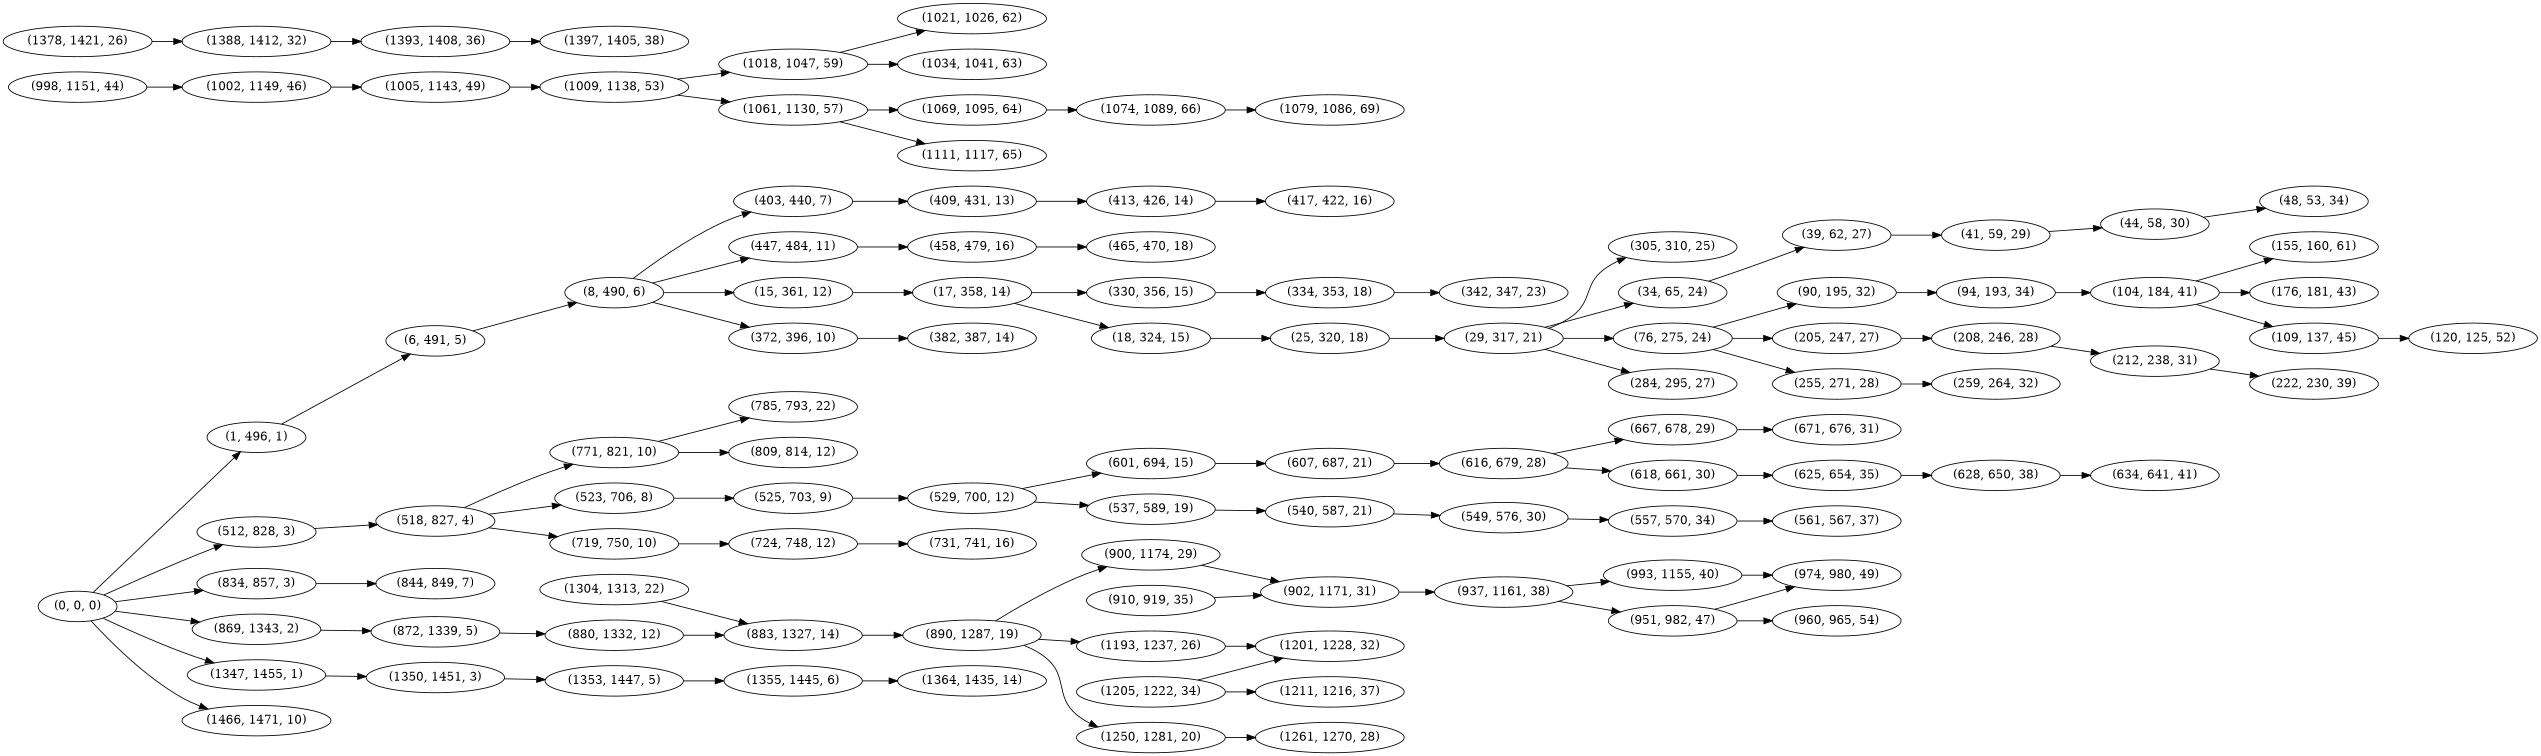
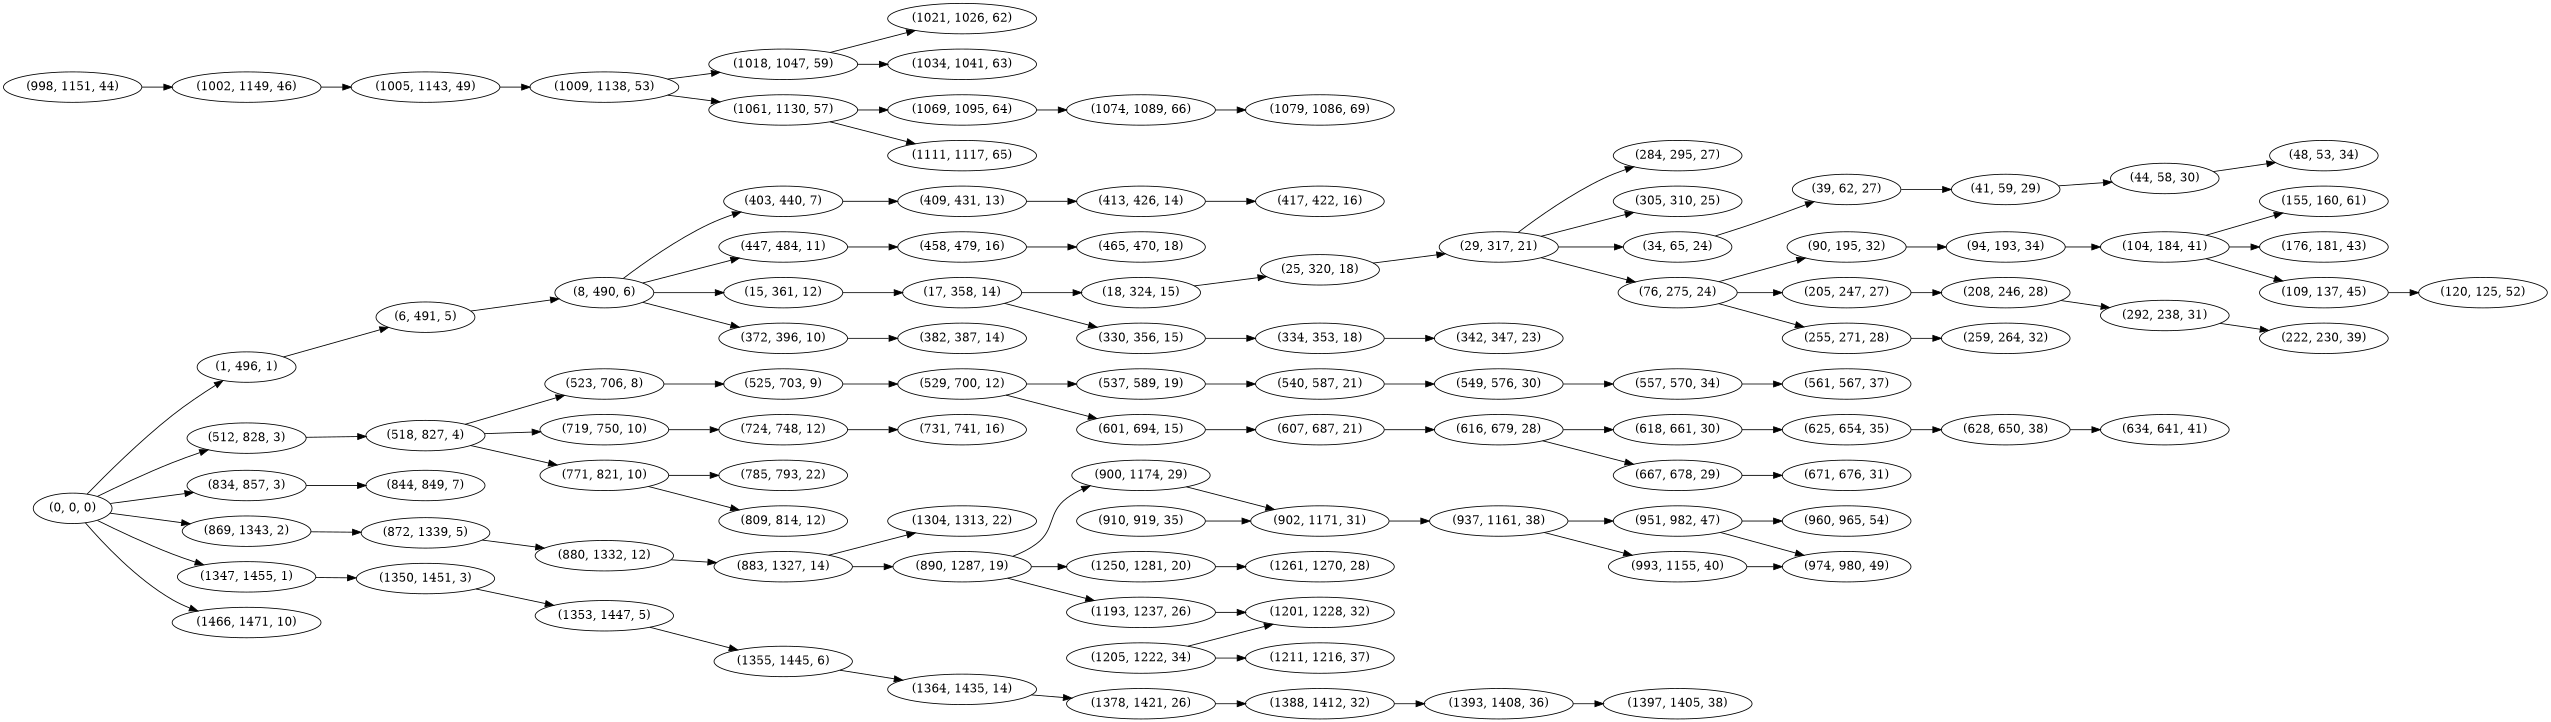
(2155, 361) -> (2165, 315)
(700, 612) -> (868, 545)
none -> (1047, 696)
